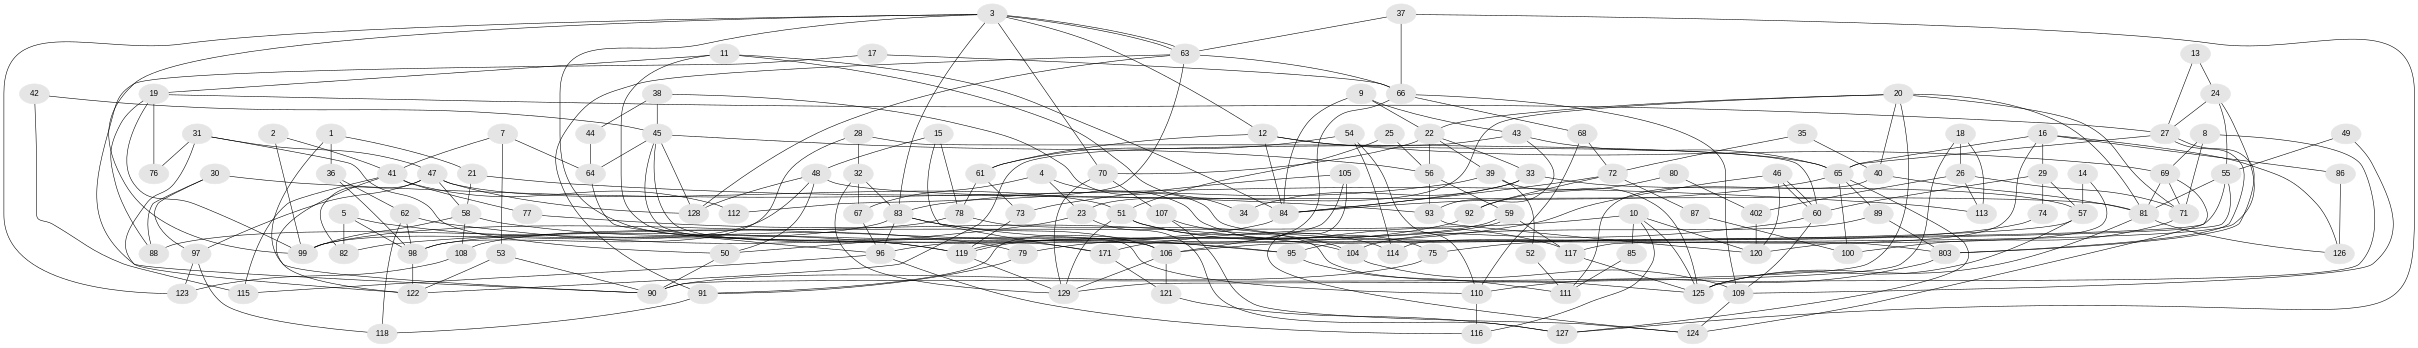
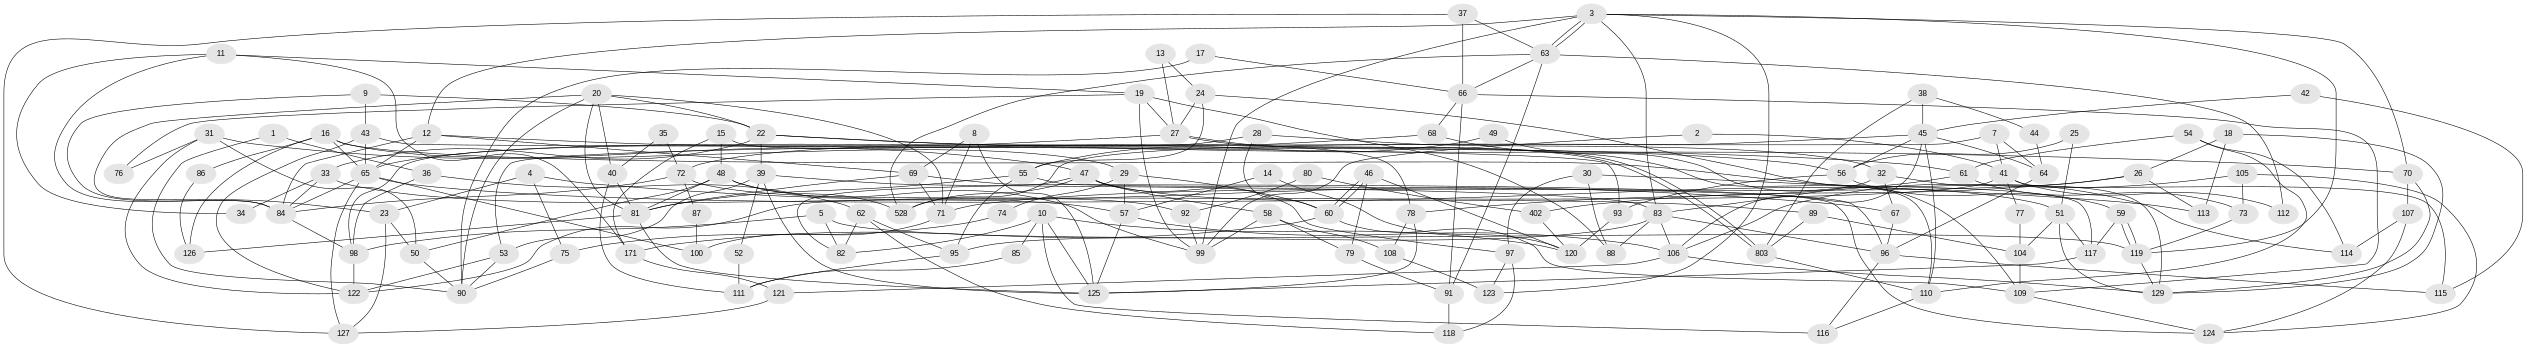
(472, 174) -> none
(694, 214) -> (901, 214)
none -> (633, 233)
(409, 234) -> (849, 238)
